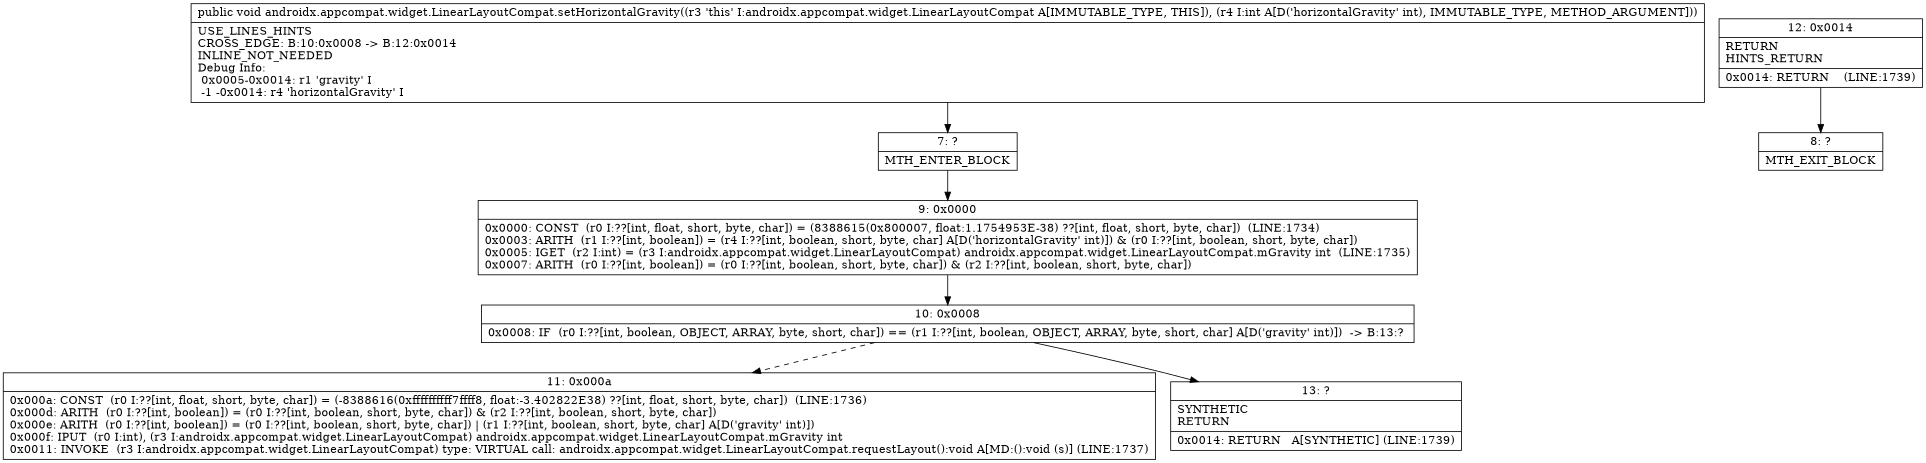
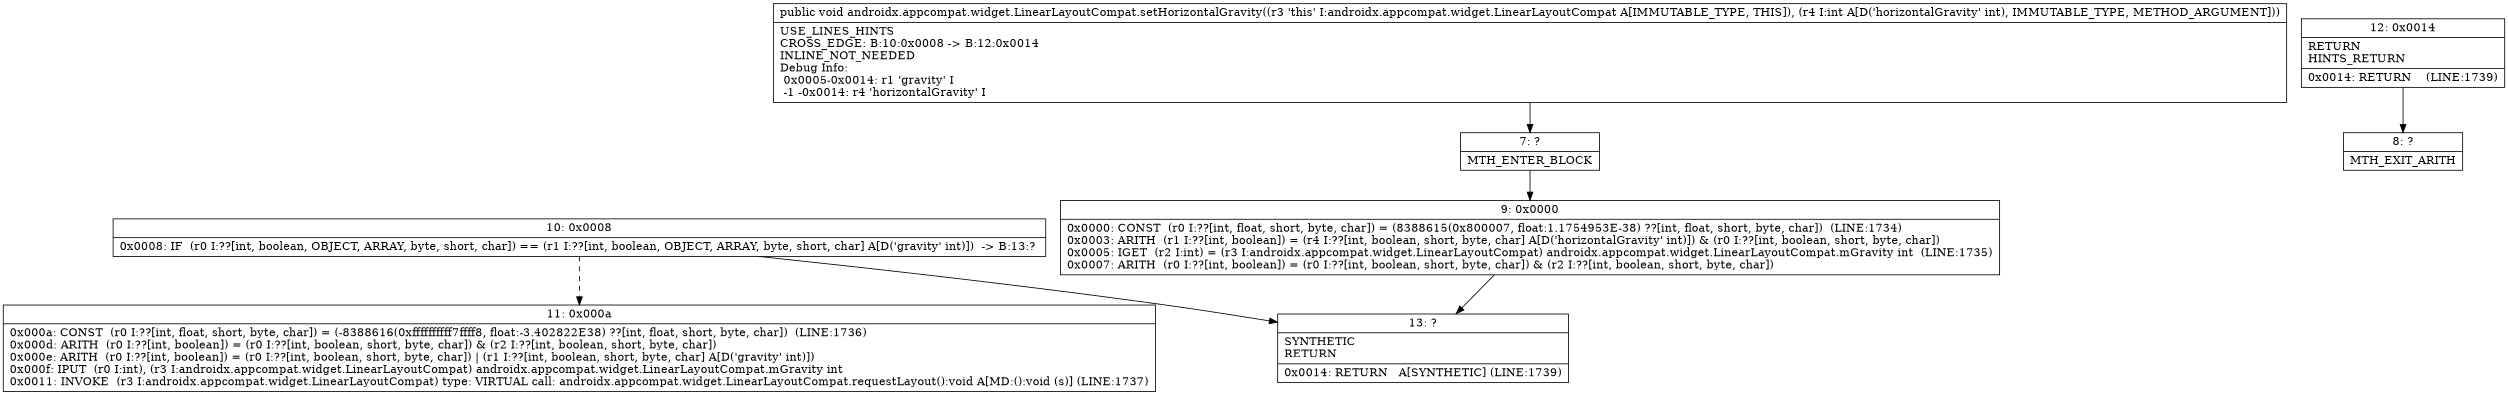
(1821, 160) -> (2403, 160)
(948, 286) -> (1478, 291)
